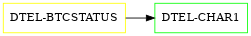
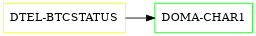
(201, 18) -> (204, 18)
